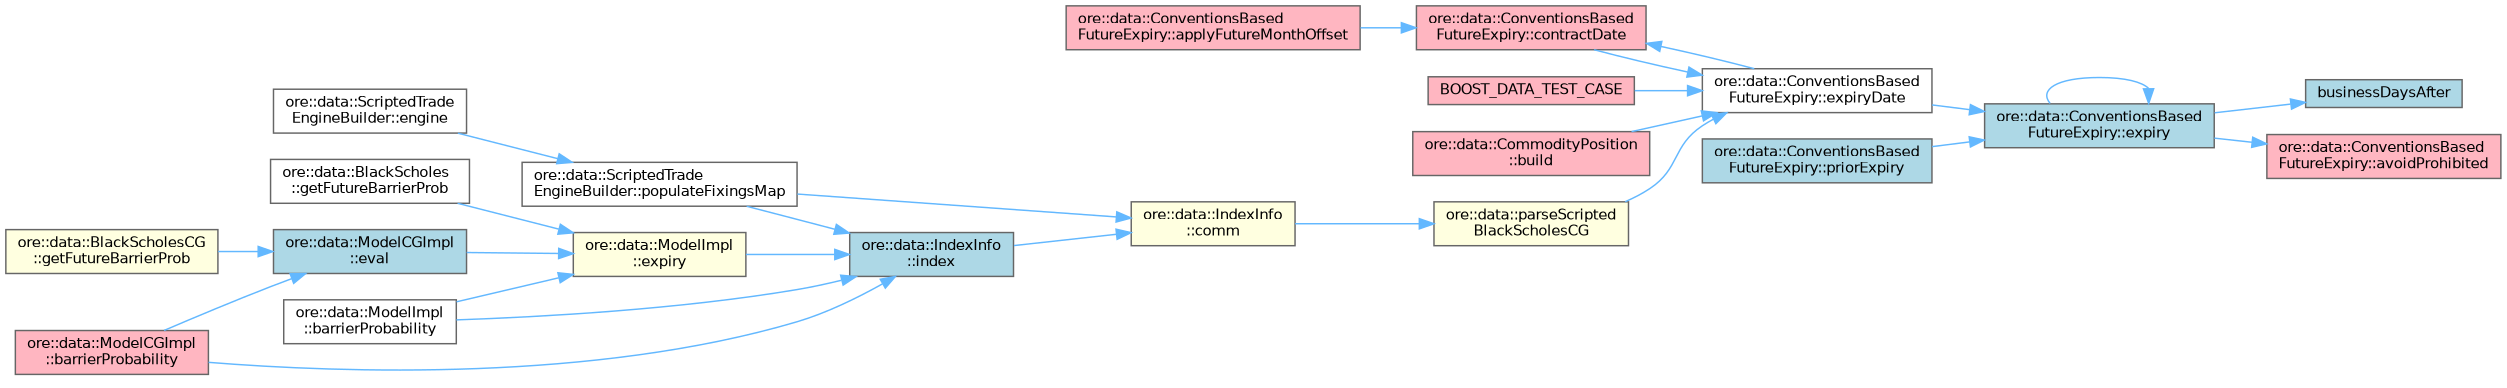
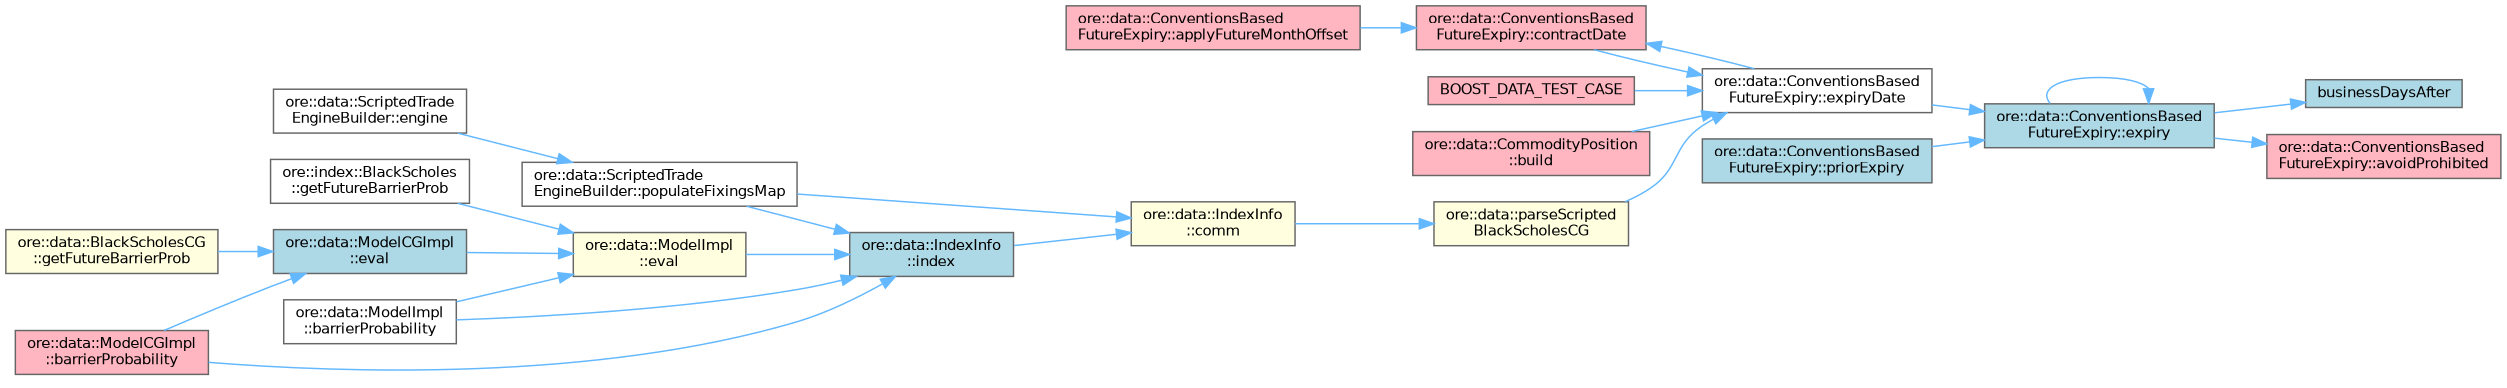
(370, 181) -> (370, 181)
(660, 254) -> (660, 254)
